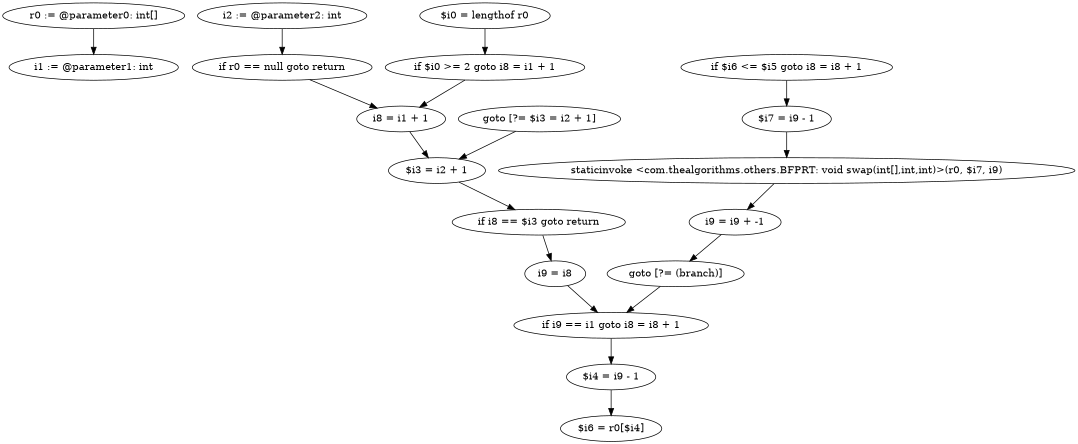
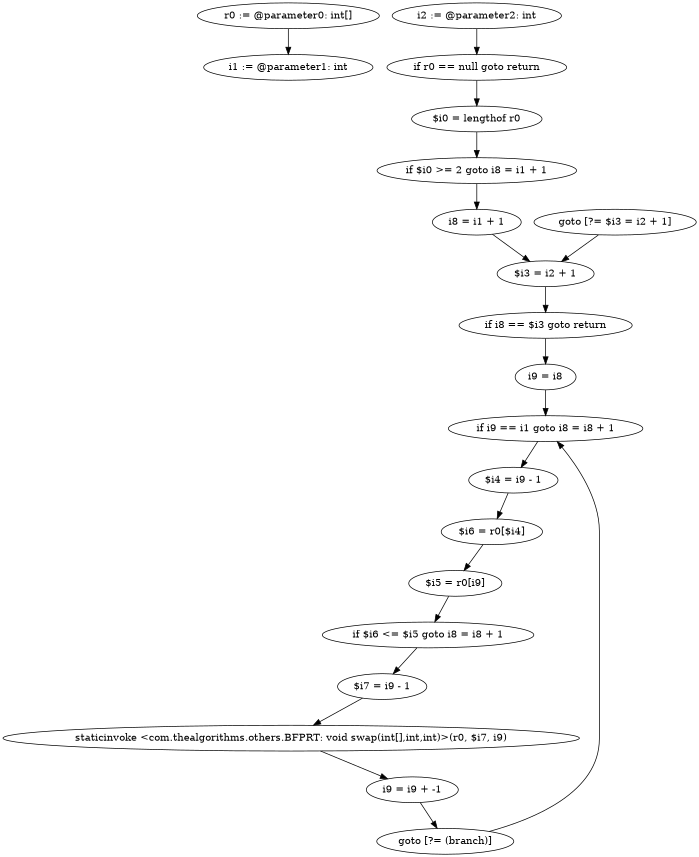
(340, 93) -> (477, 90)
none -> (455, 583)
